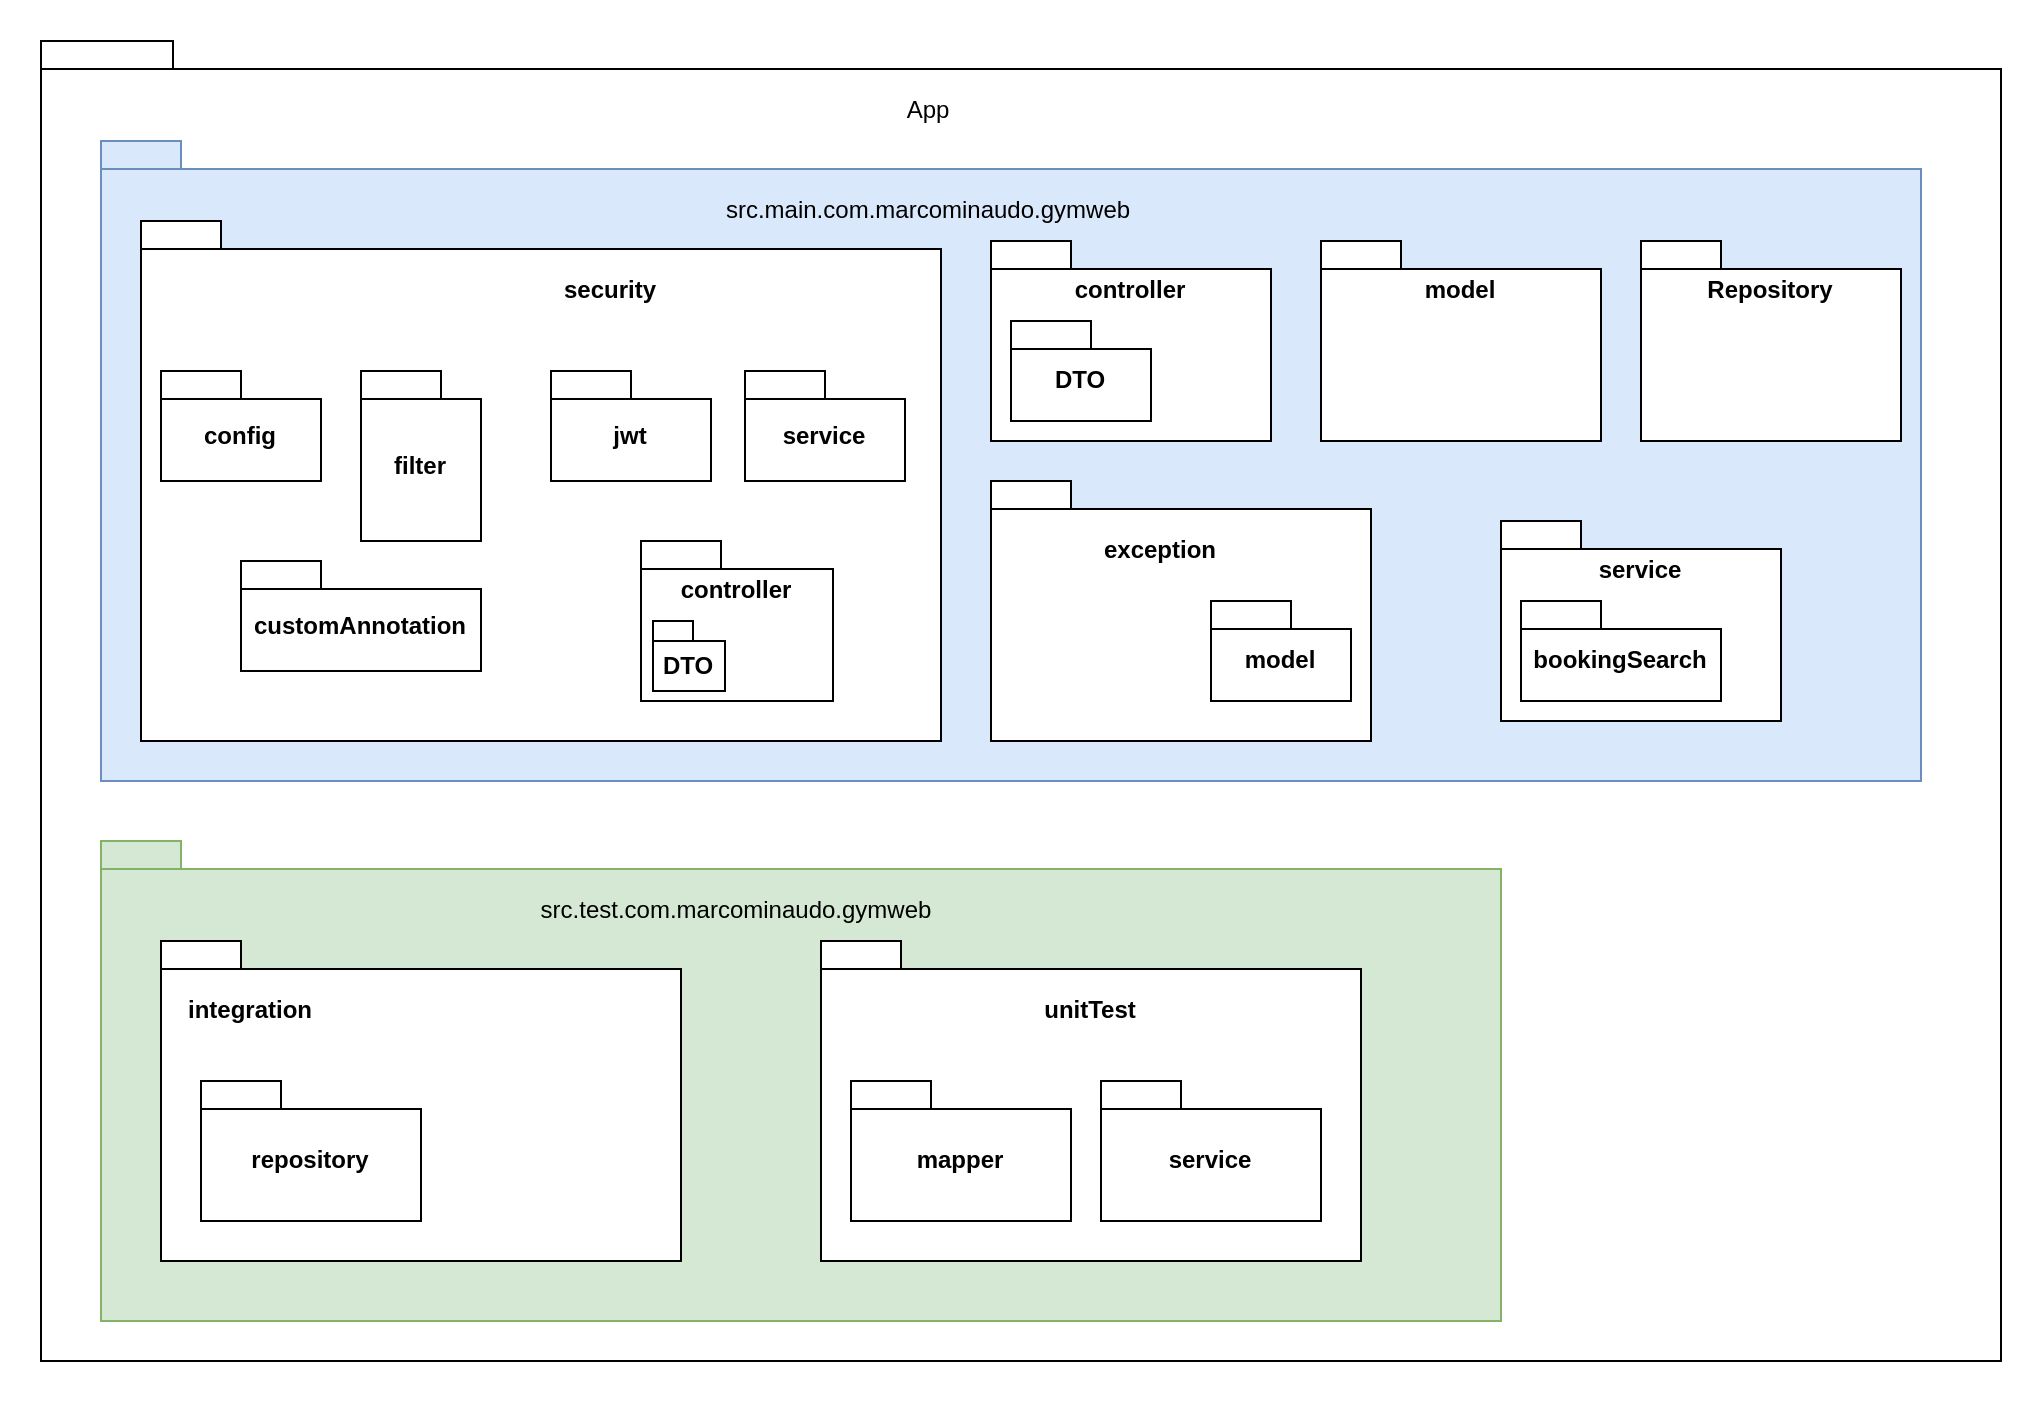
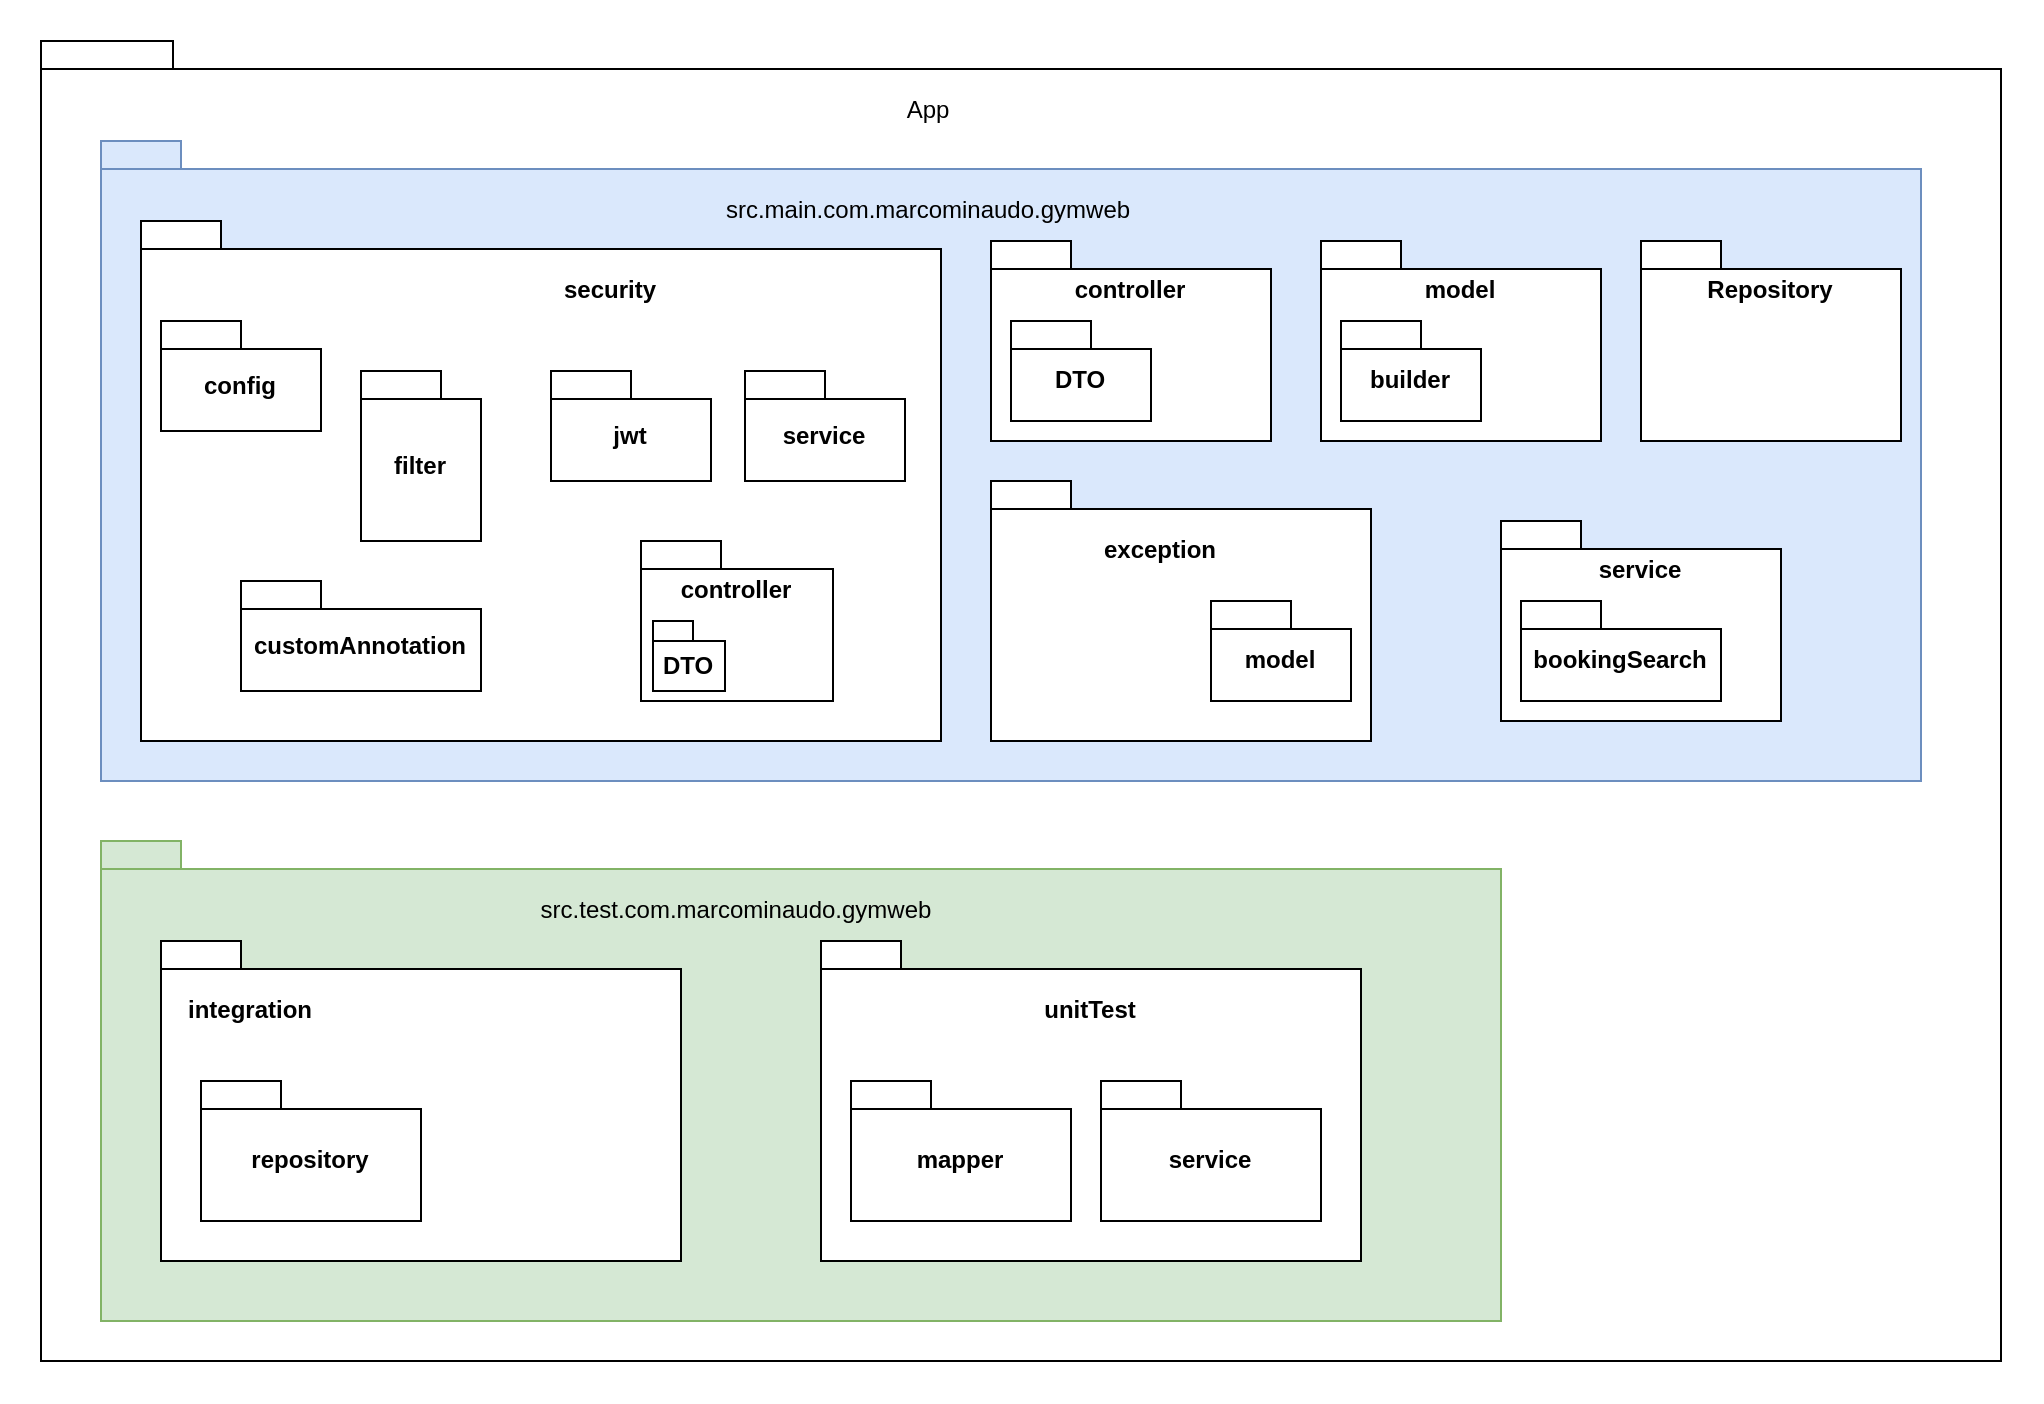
none -> (1411, 371)
(241, 426) -> (241, 376)
(361, 616) -> (361, 636)
